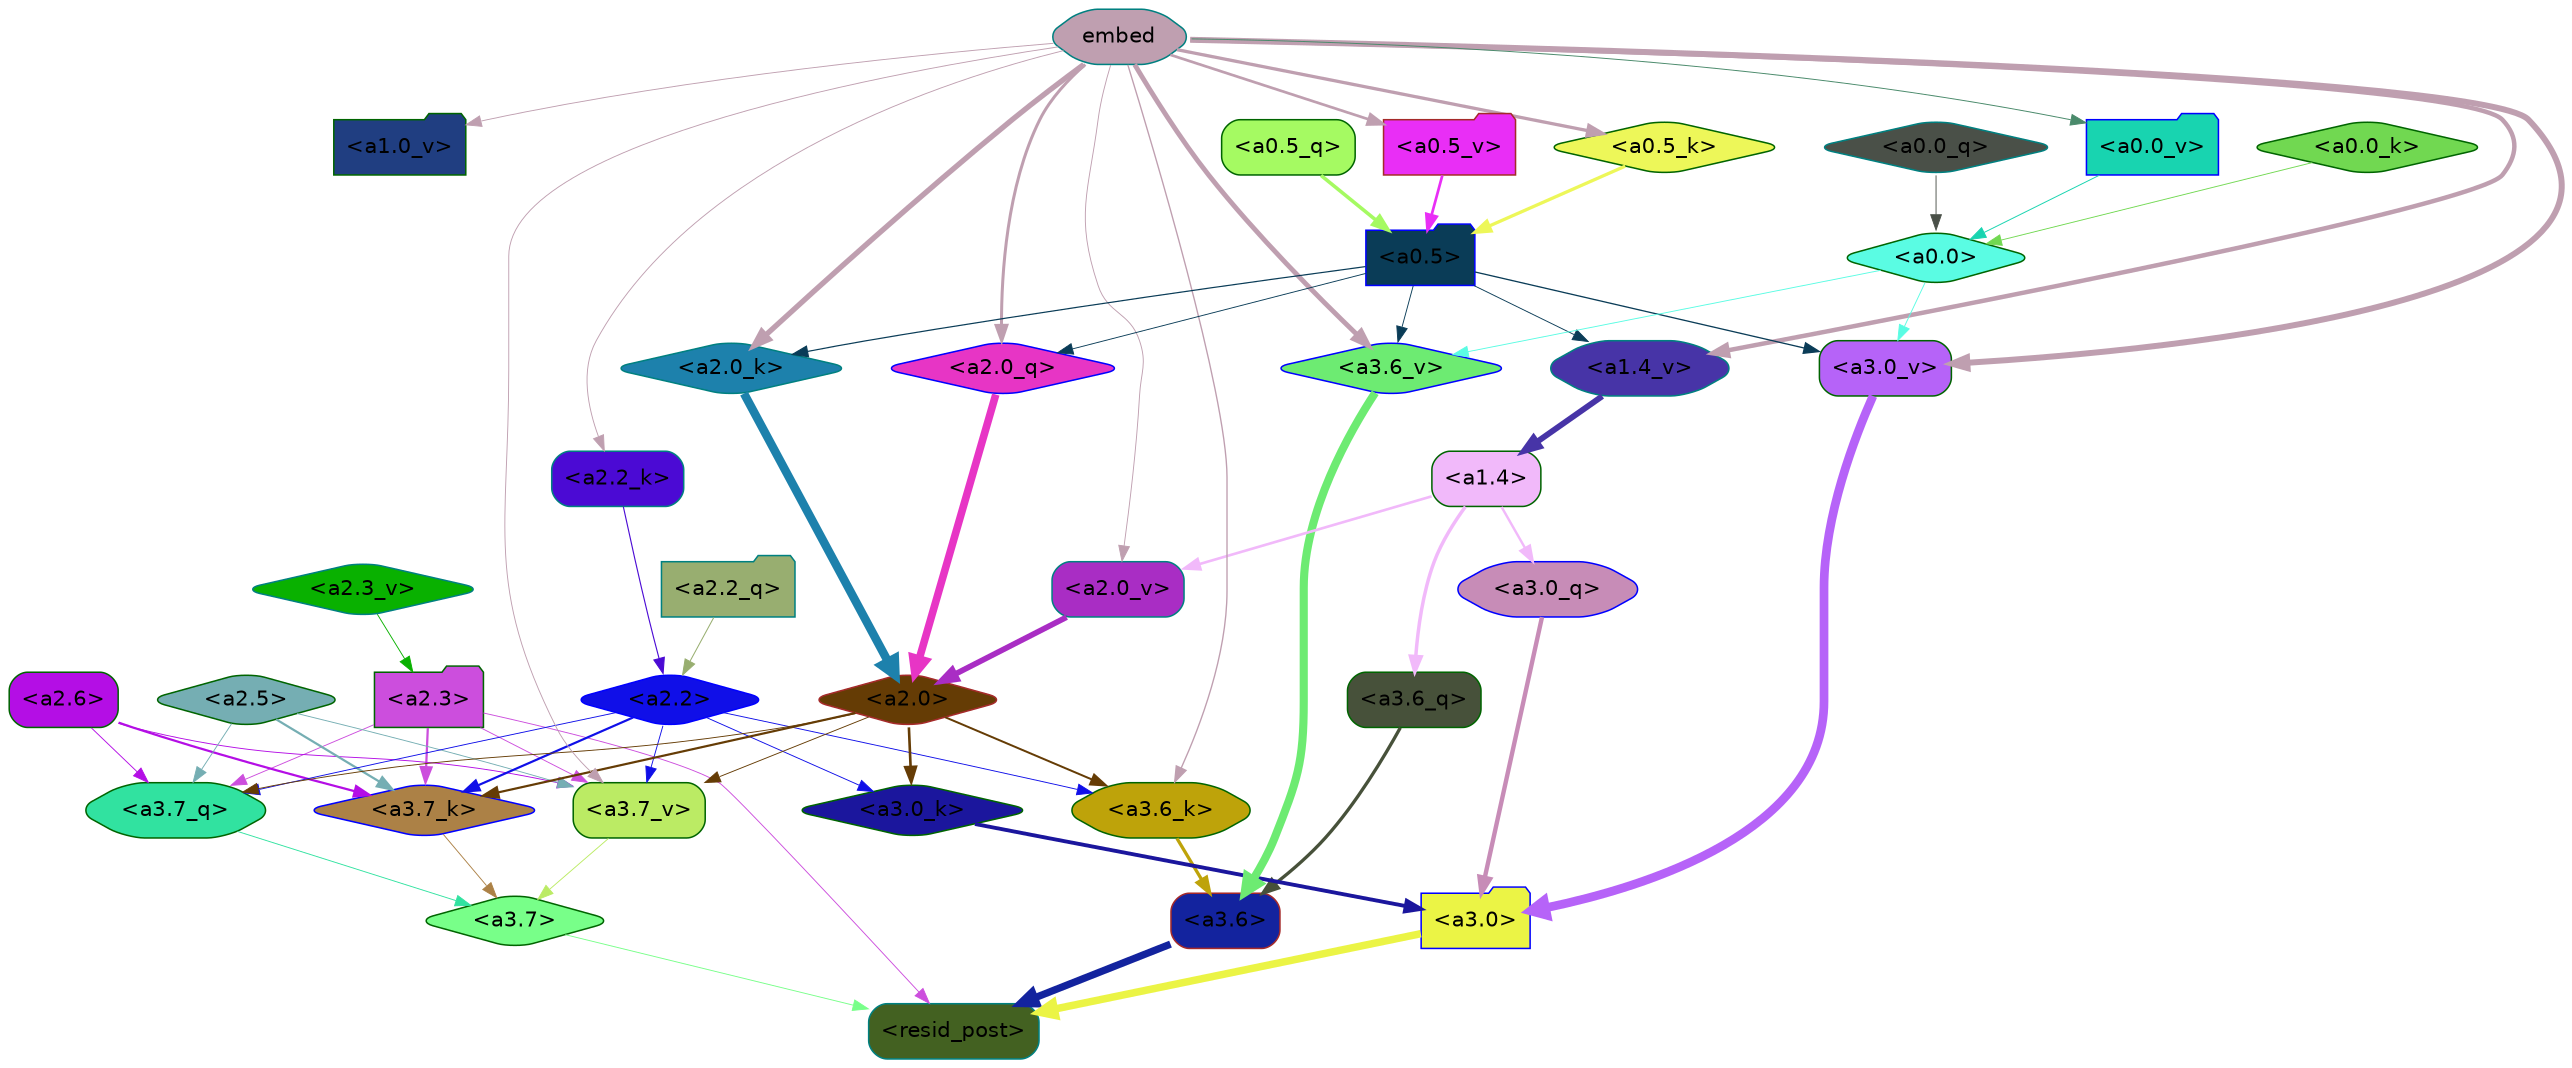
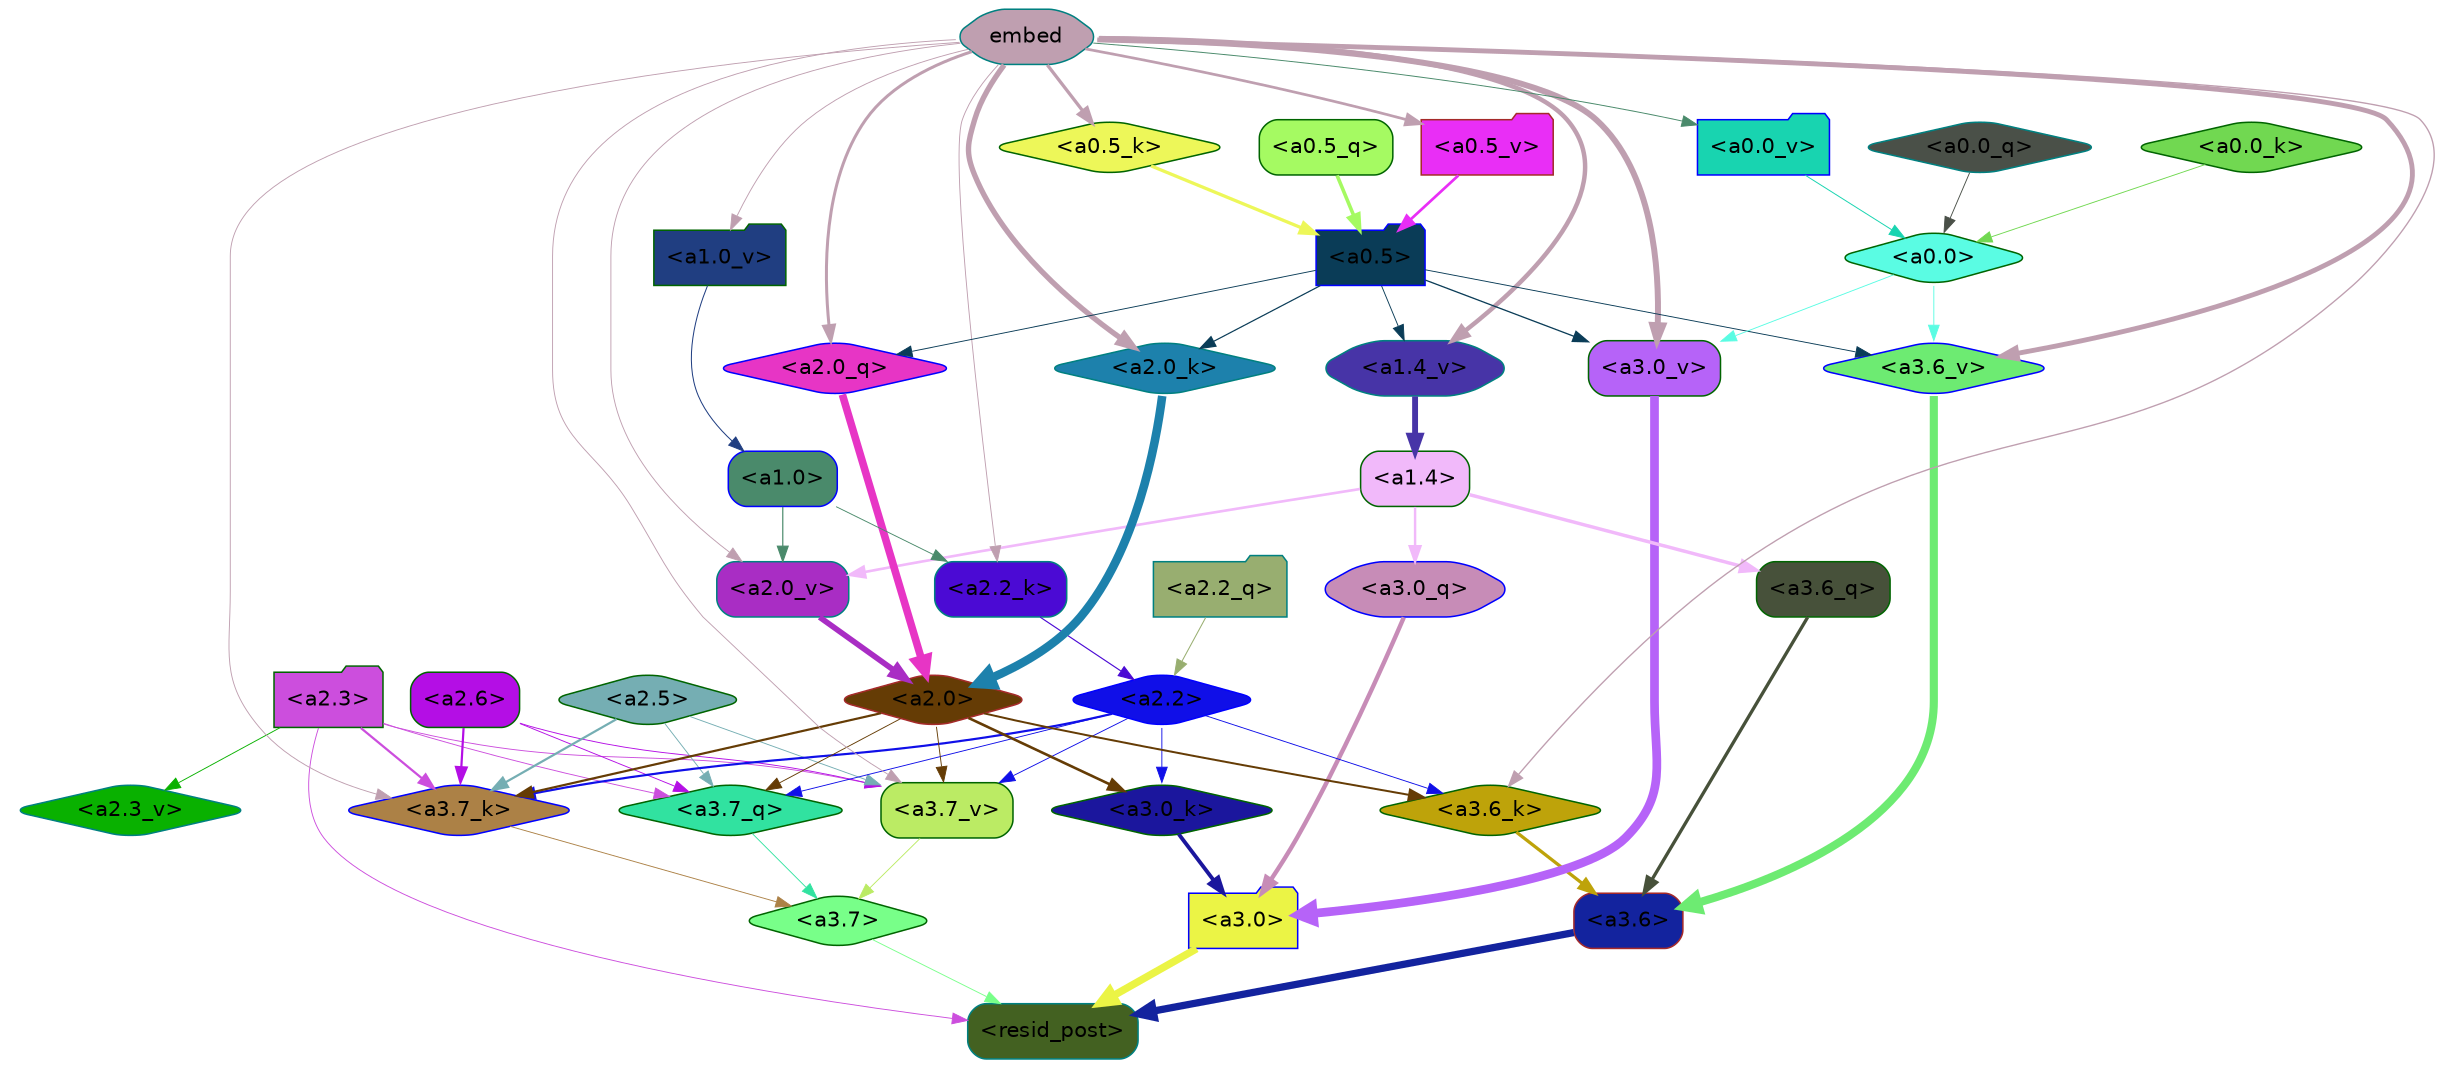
none -> (279, 187)
none -> (783, 479)
(391, 637) -> (229, 755)
(176, 810) -> (731, 810)
(1161, 810) -> (1490, 810)
